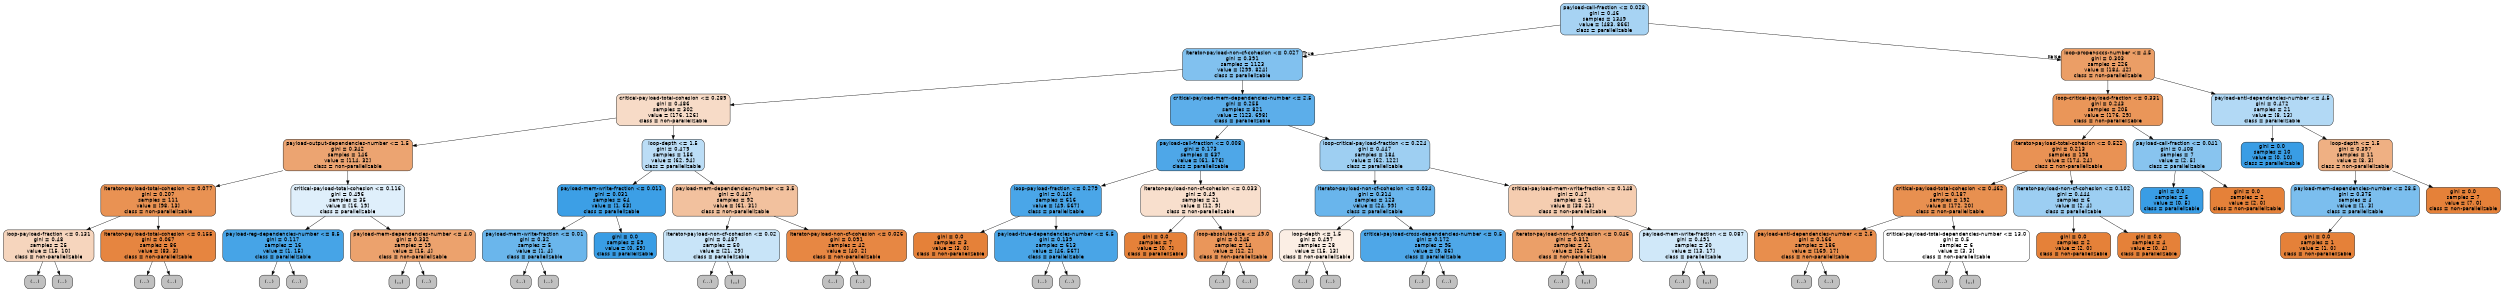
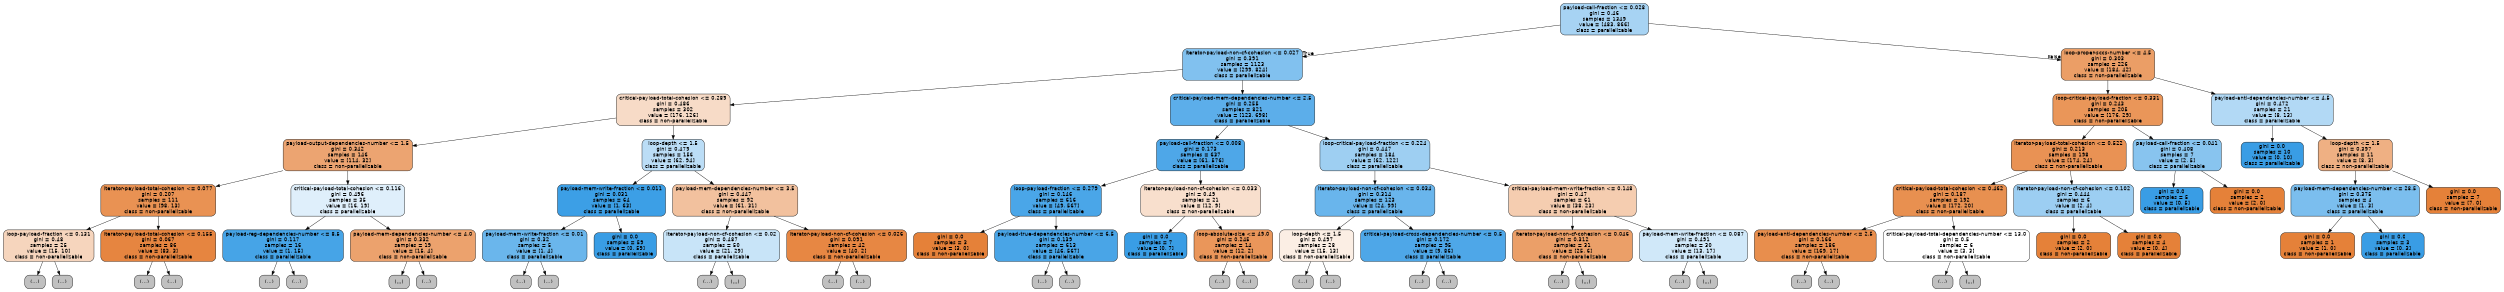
(1156, 246) -> (1156, 246)
none -> (2393, 246)
